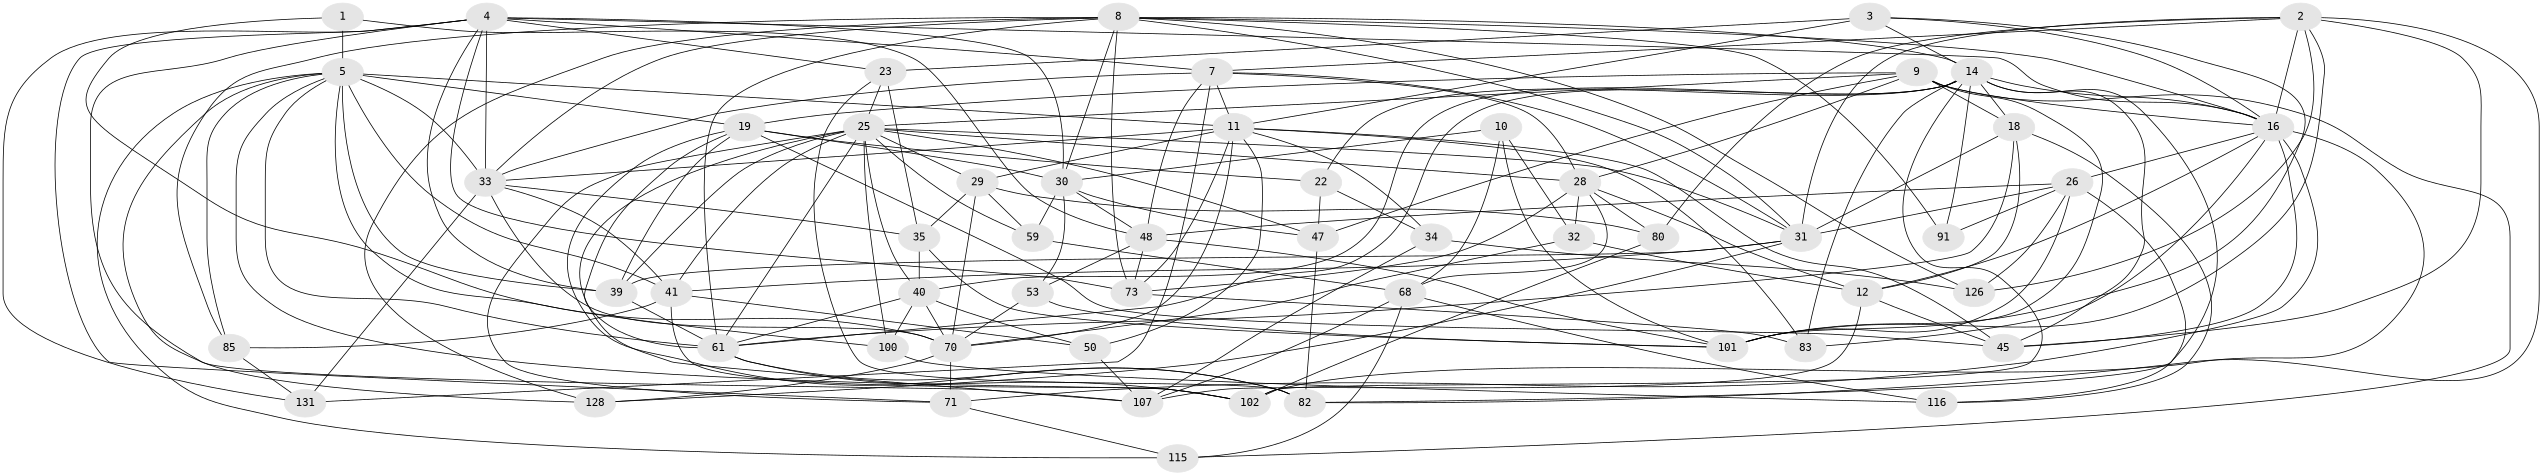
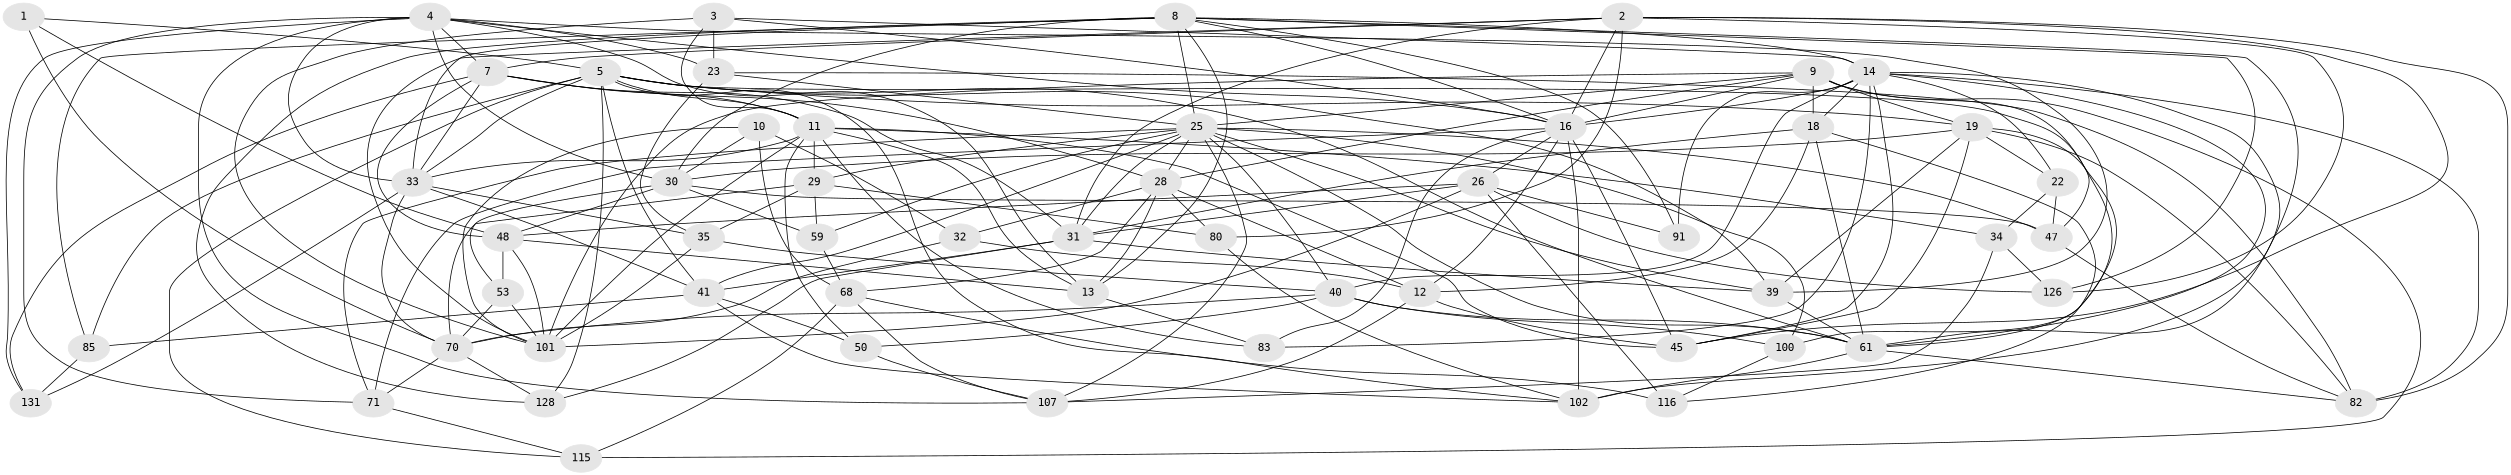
(1447, 73) -> (1184, 62)
(1184, 283) -> (683, 218)
(1132, 293) -> (1088, 293)
